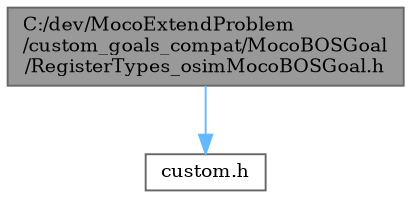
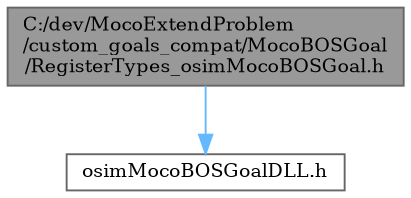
(206, 172) -> (206, 172)
